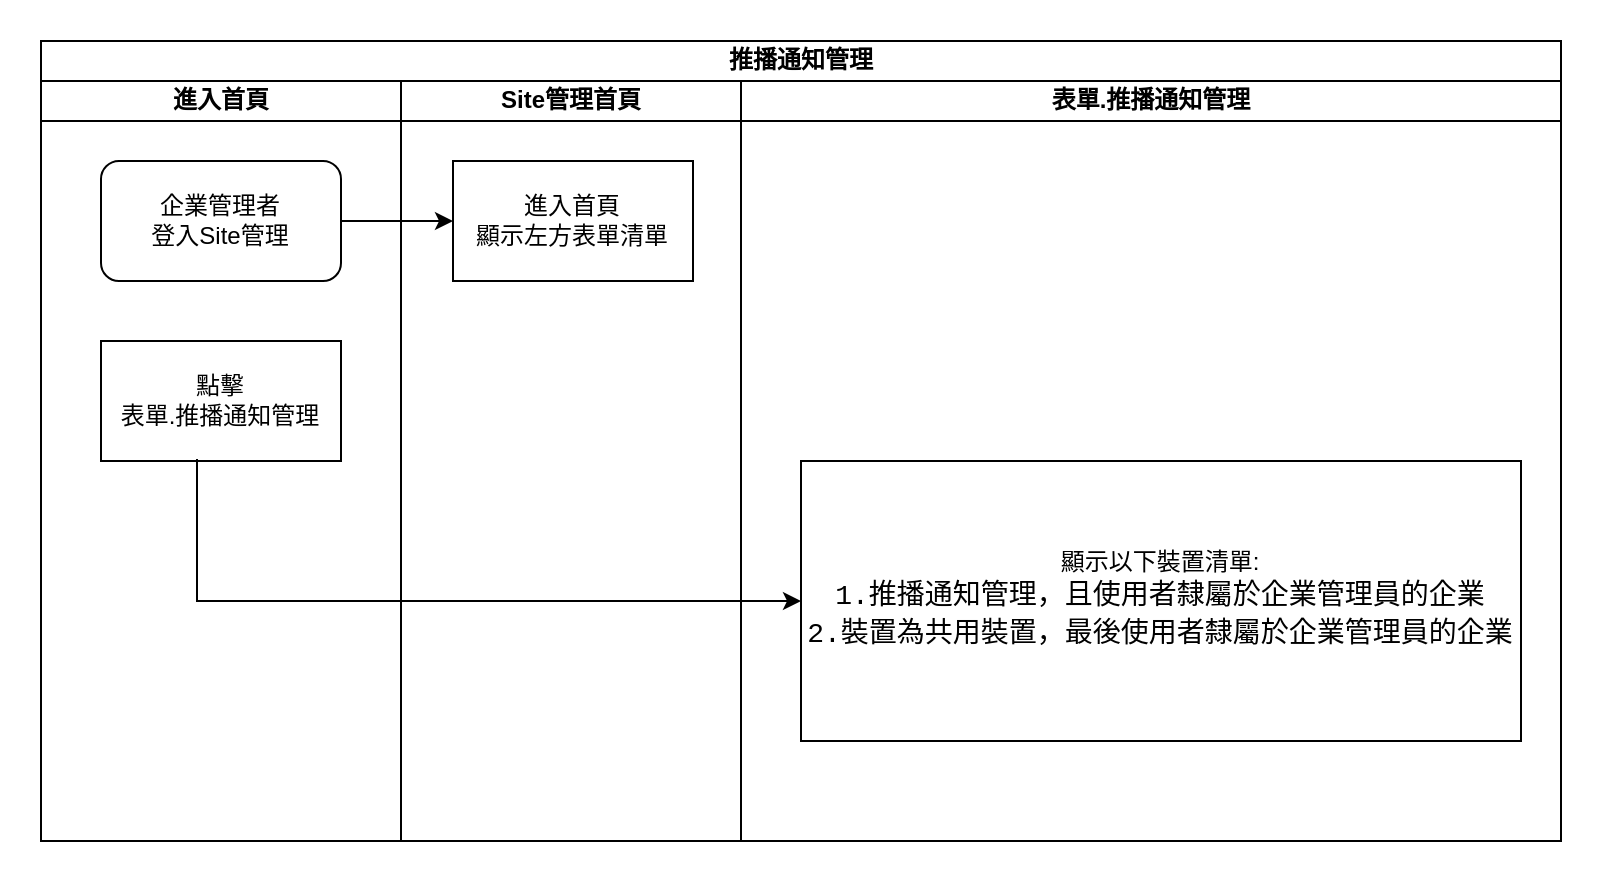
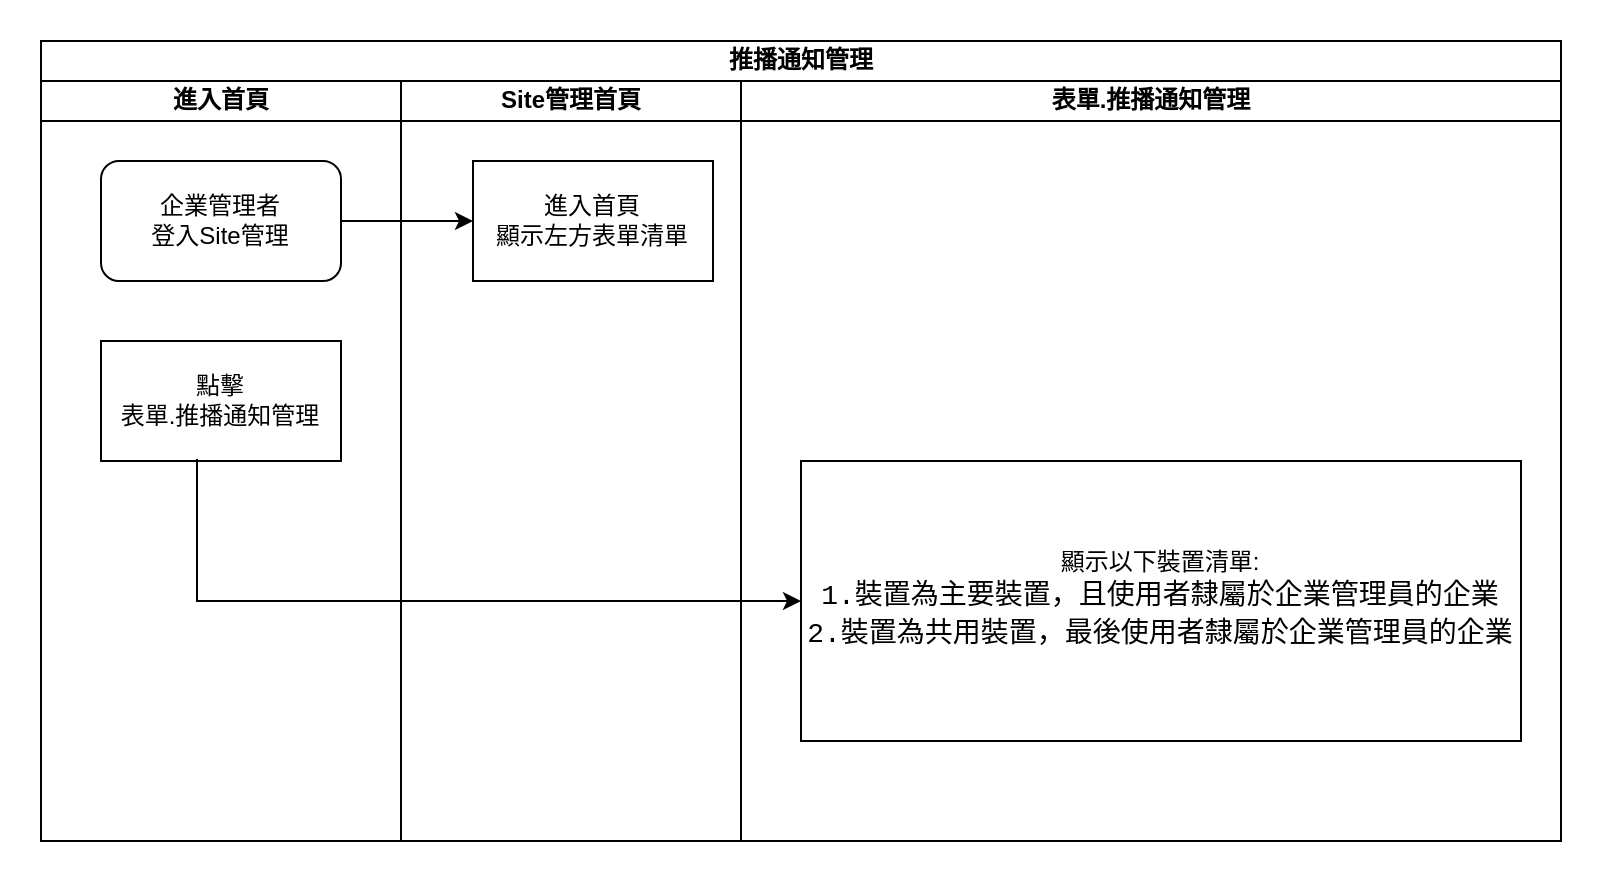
(573, 221) -> (593, 221)
(1161, 601) -> (1161, 601)
